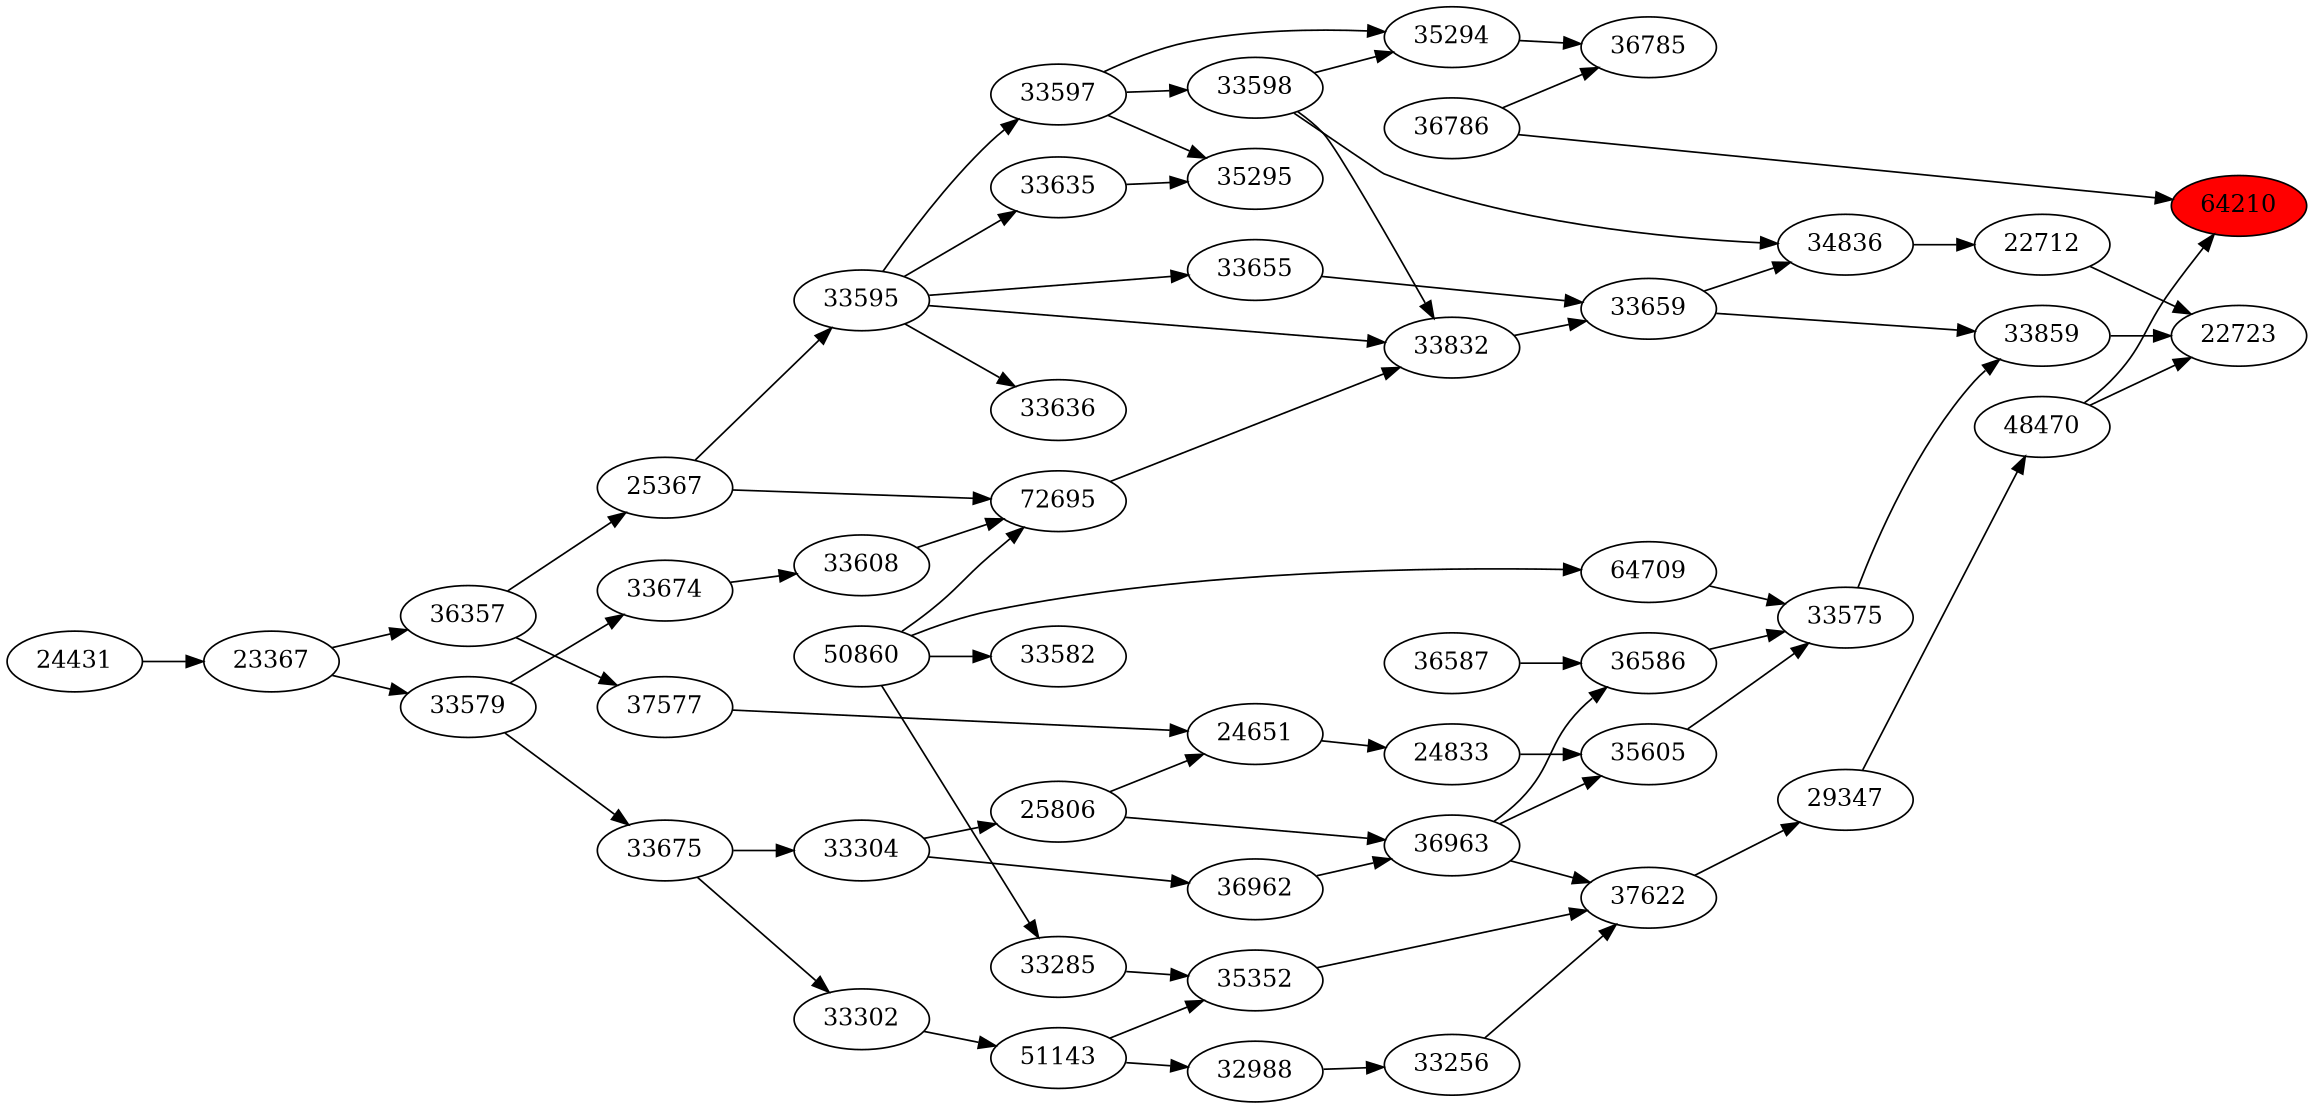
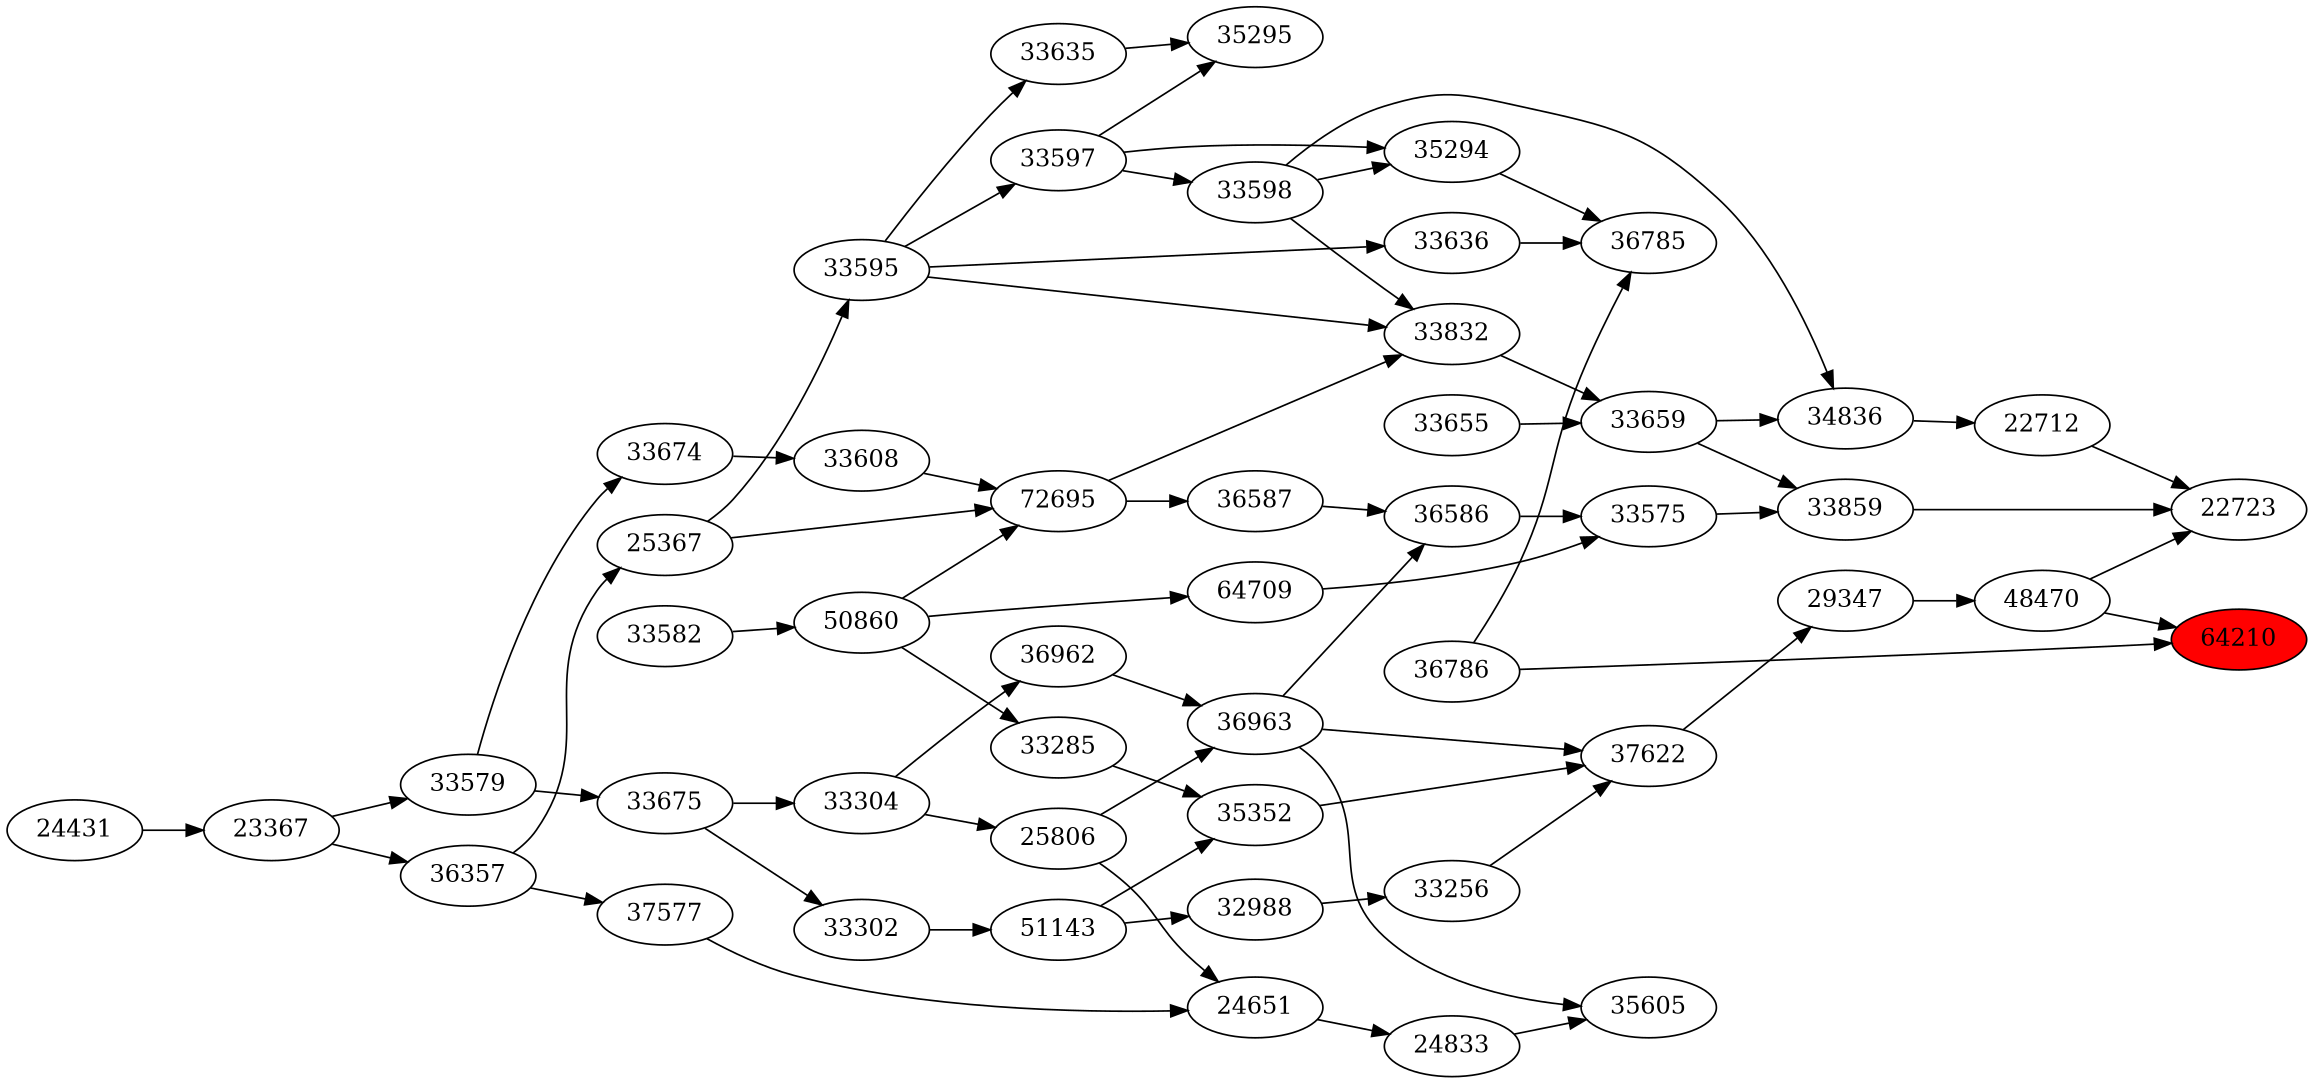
none -> (1542, 243)
(1050, 286) -> none
none -> (1148, 501)
(951, 656) -> (755, 630)
(1741, 691) -> none
